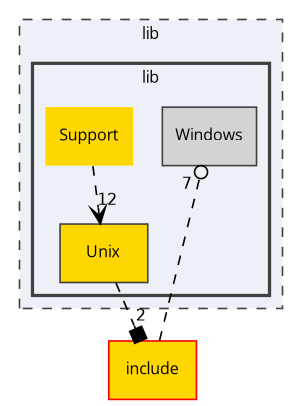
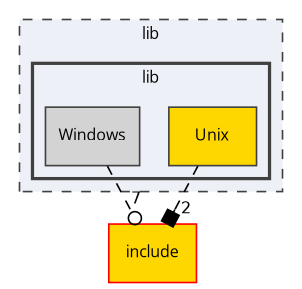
(89, 136) -> none
(179, 260) -> (120, 189)
